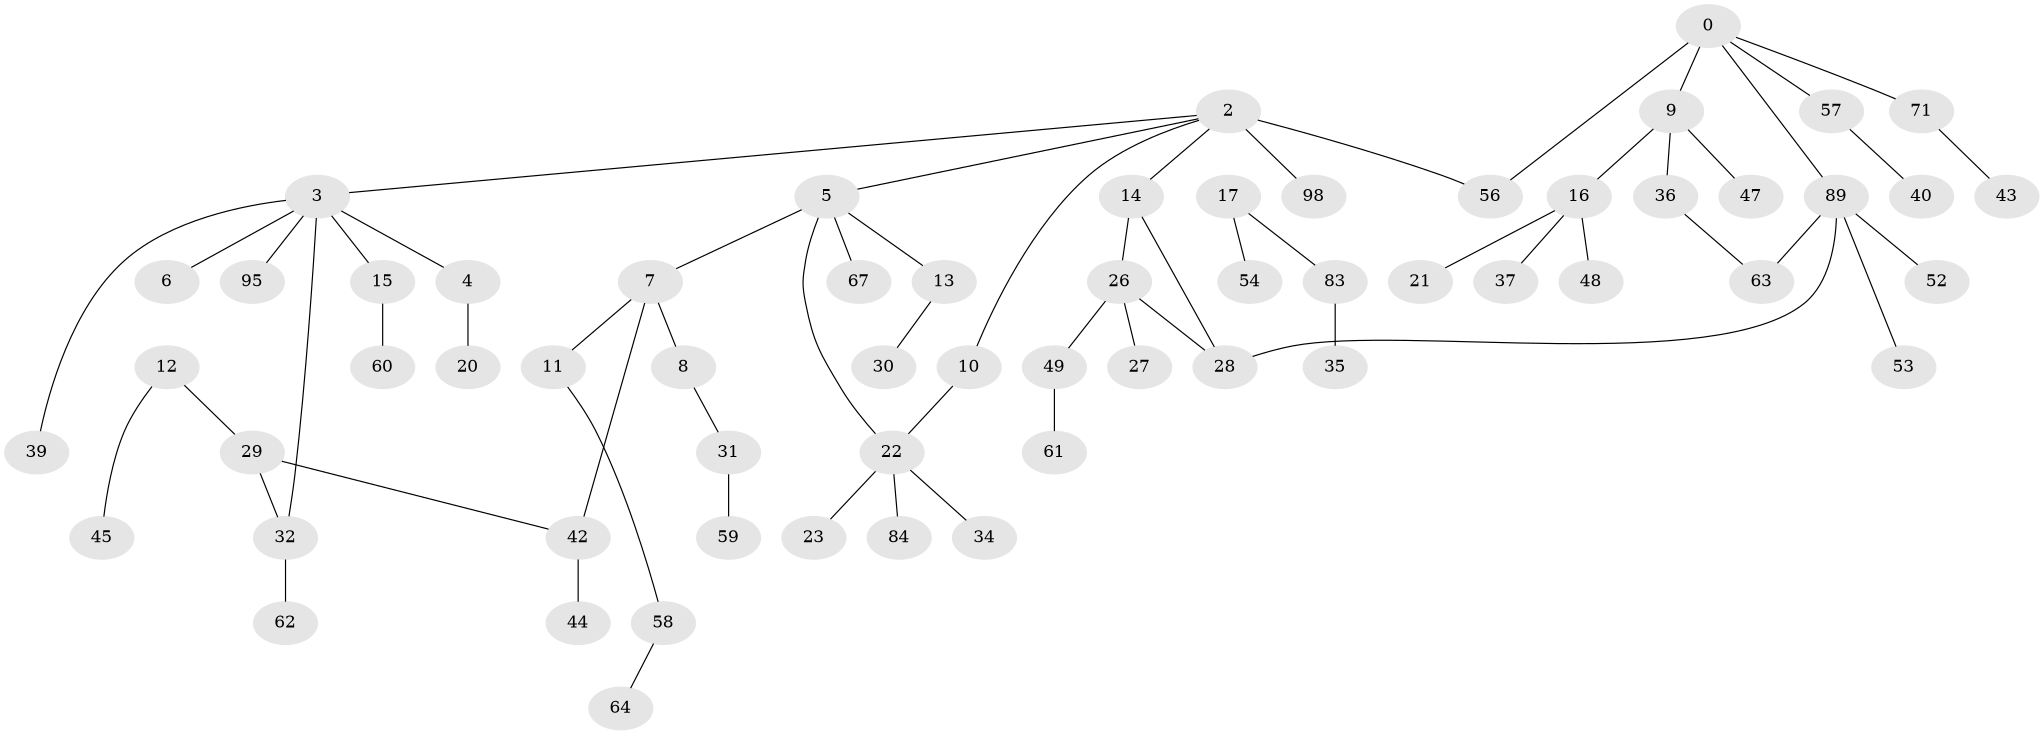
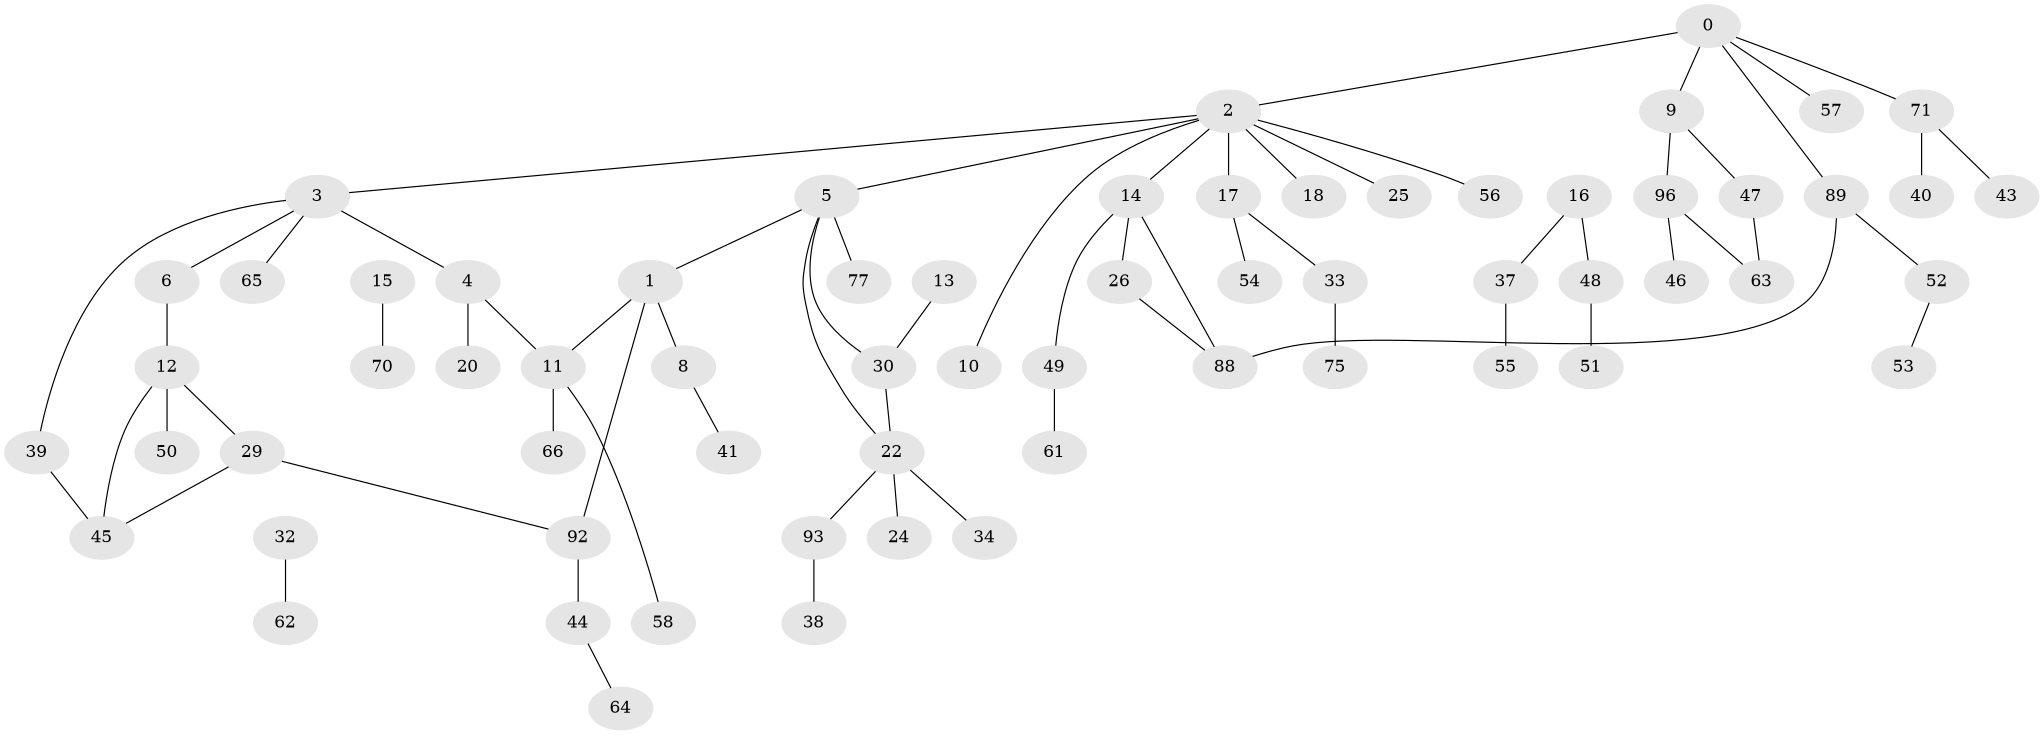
(1599, 111) -> (1468, 69)
none -> (1229, 154)
(1625, 154) -> none
(1877, 154) -> (1922, 154)
(1314, 197) -> (1314, 197)
none -> (1399, 197)
(1666, 197) -> (1666, 197)
(350, 239) -> none
(886, 239) -> (813, 293)
(1799, 239) -> (1756, 239)
(252, 282) -> (252, 282)
(650, 282) -> (650, 282)
(859, 282) -> (859, 282)
(1335, 282) -> (1335, 282)
(1420, 282) -> none
none -> (1676, 282)
(1870, 282) -> (1920, 325)
none -> (510, 324)
none -> (167, 325)
(1087, 325) -> (1071, 274)
(305, 367) -> none
(383, 367) -> (383, 367)
(1140, 367) -> none
(1225, 367) -> (1225, 367)
(1335, 367) -> (1335, 367)
none -> (1506, 367)
none -> (1591, 367)
(931, 410) -> (888, 410)
none -> (167, 453)
none -> (553, 453)
(729, 453) -> (729, 453)
none -> (69, 495)
(269, 495) -> (177, 495)
(578, 538) -> (578, 538)
(729, 538) -> none
(814, 538) -> (814, 538)
(899, 538) -> (899, 538)
none -> (814, 623)
(642, 666) -> (599, 666)
